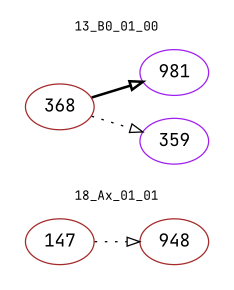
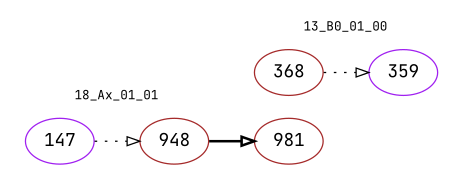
(174, 73) -> (289, 141)
(111, 92) -> (227, 141)
(60, 242) -> (60, 141)
